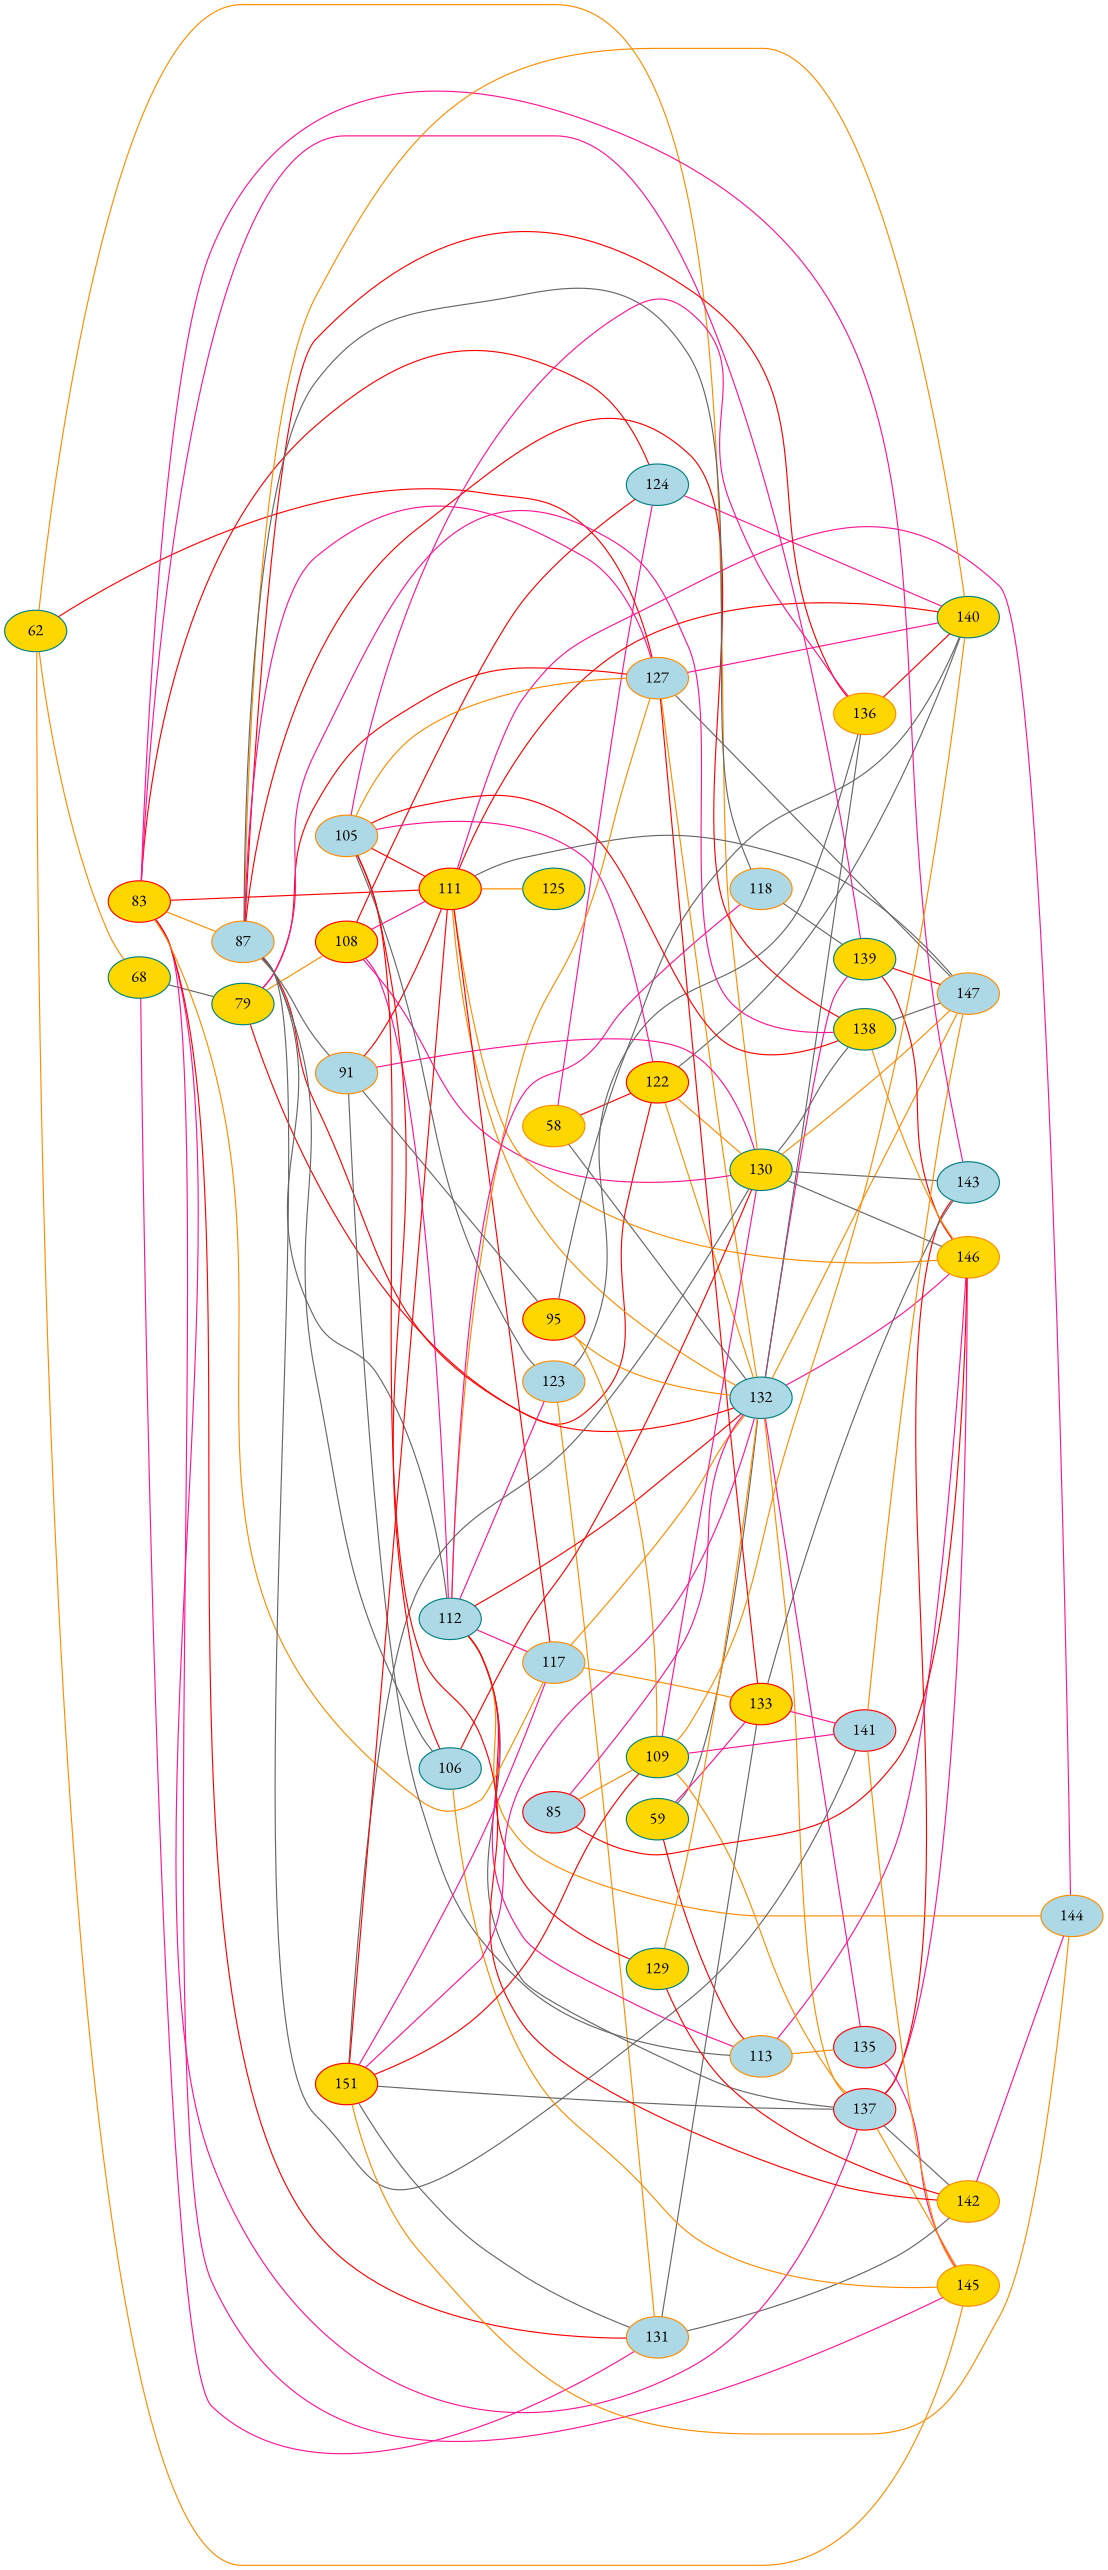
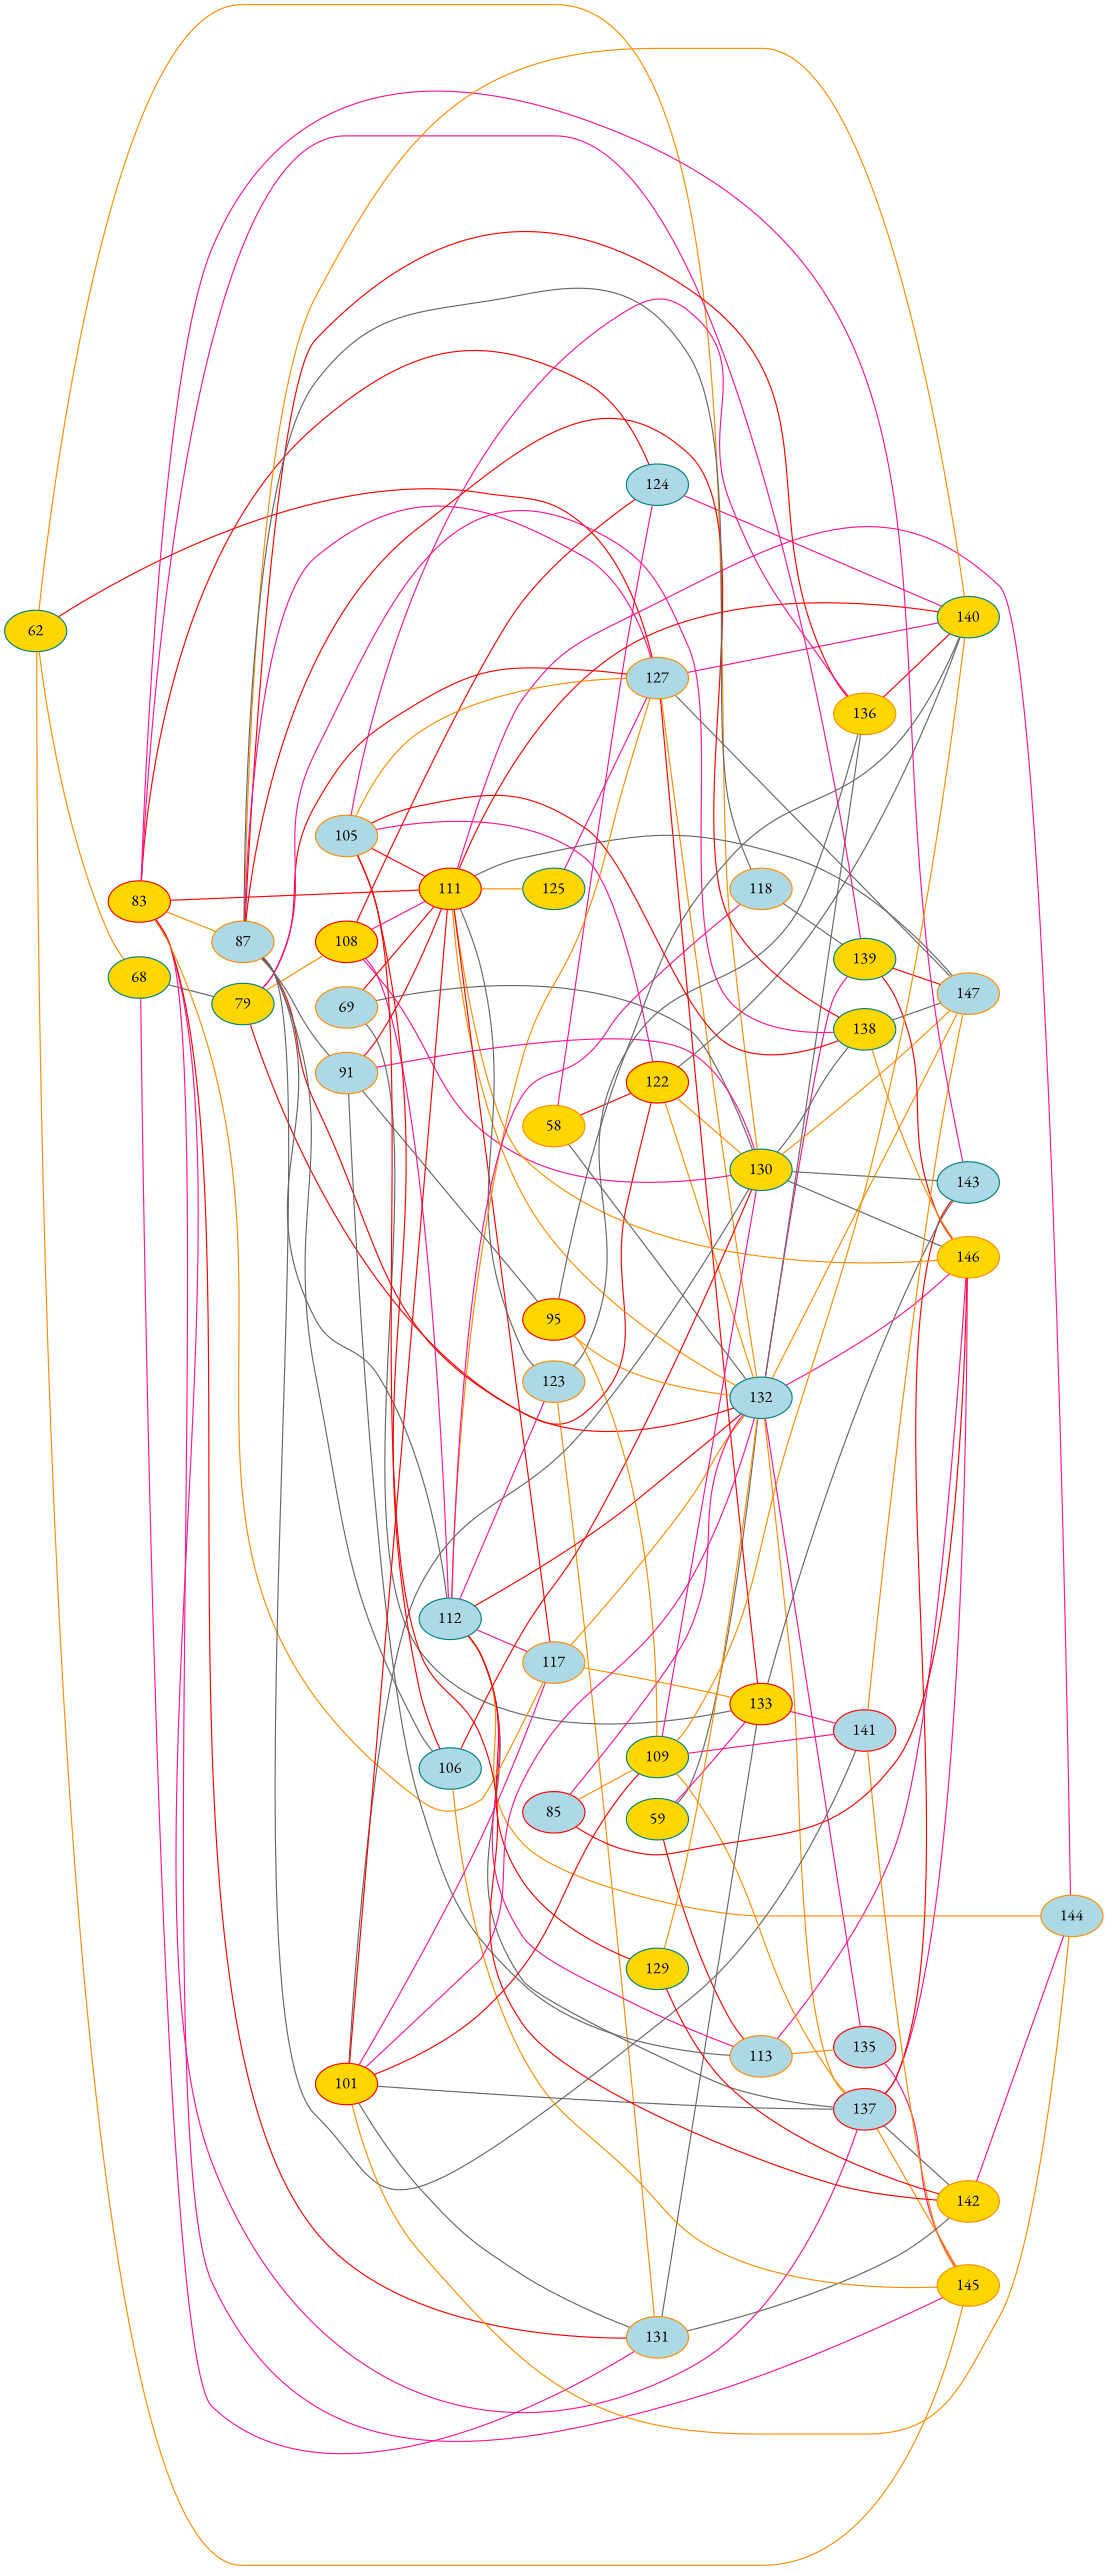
none -> (616, 762)
none -> (347, 1007)
(438, 1143) -> (494, 1069)
(347, 2084) -> (347, 2084)
